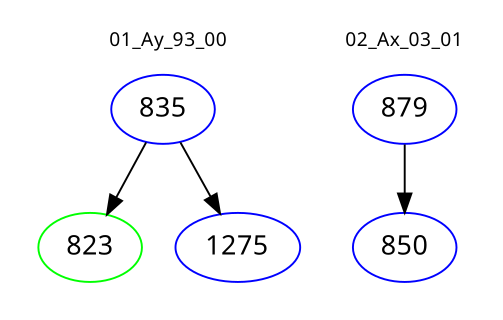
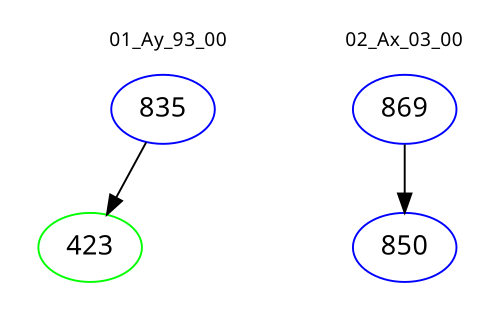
(405, 41) -> (405, 41)
(405, 109) -> (405, 109)
(90, 247) -> (90, 247)
(238, 247) -> none
